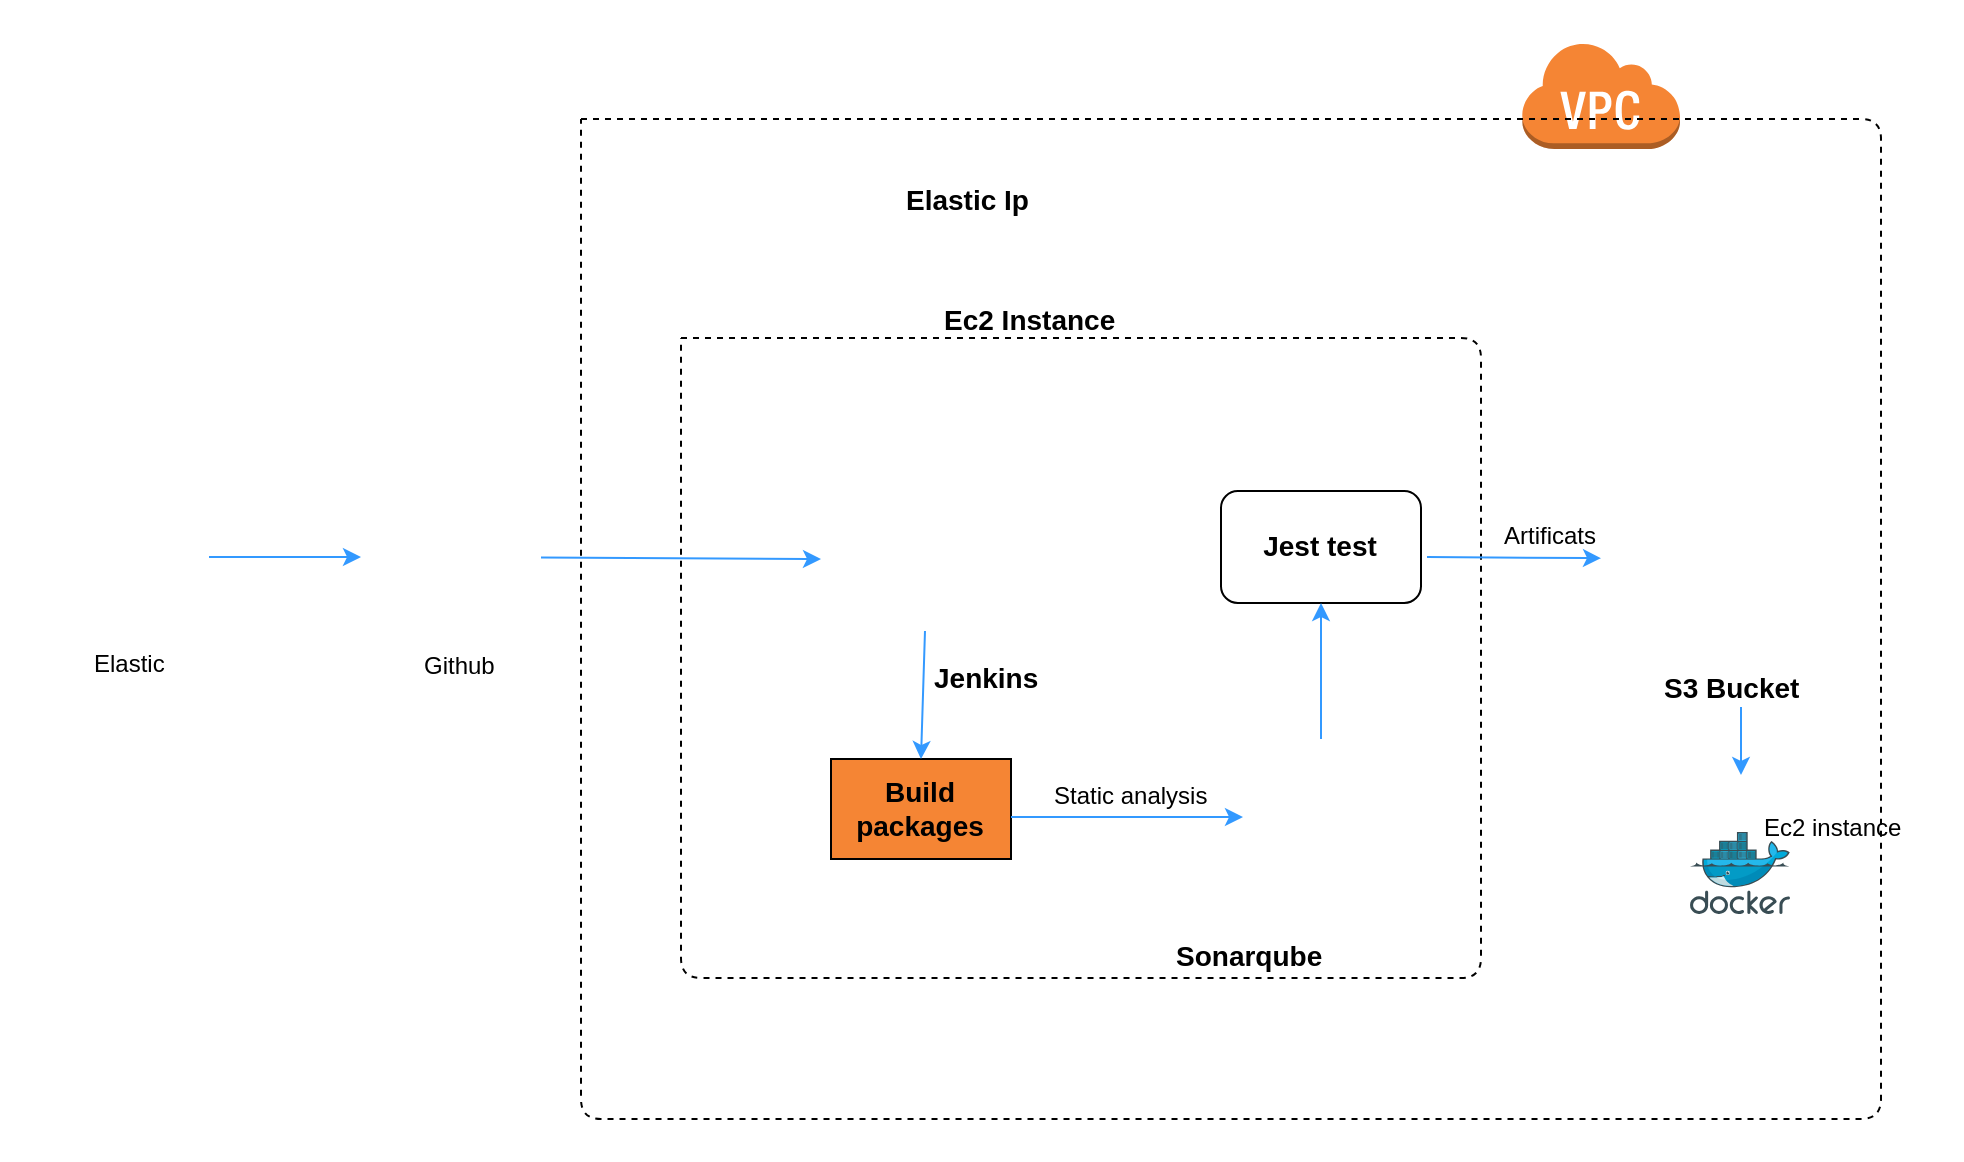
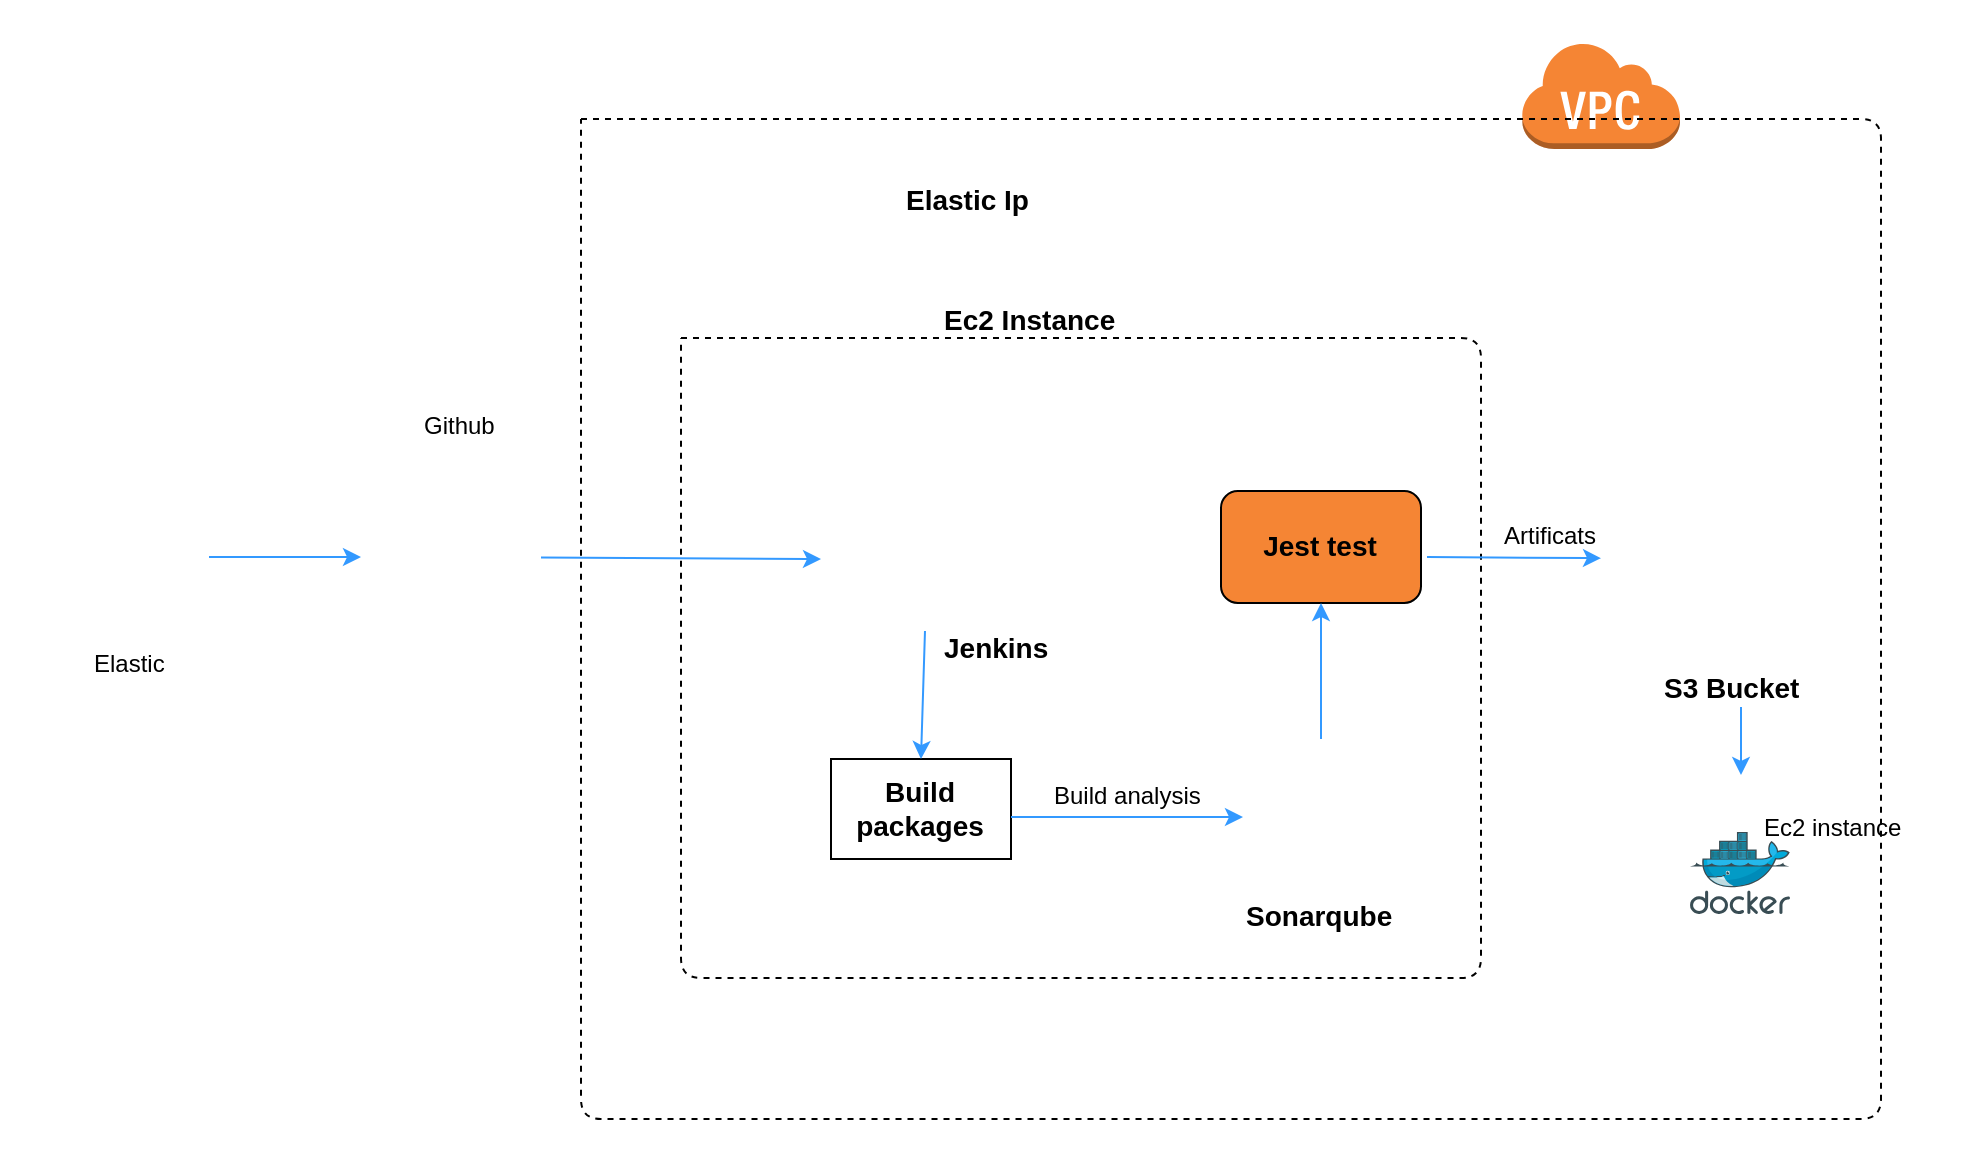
(1321, 547) -> (1321, 547)
(471, 667) -> (471, 427)
(1001, 677) -> (1011, 647)
(1143, 797) -> (1133, 797)
(921, 809) -> (921, 809)
(1263, 955) -> (1333, 915)
